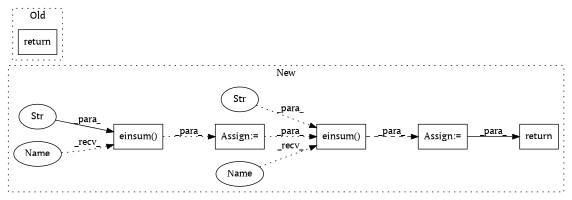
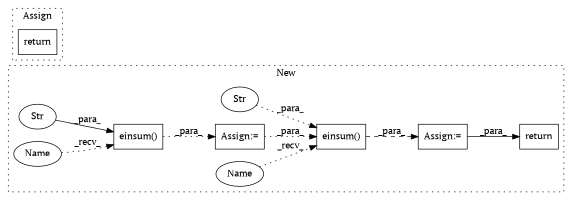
(38, 16) -> (38, 16)
